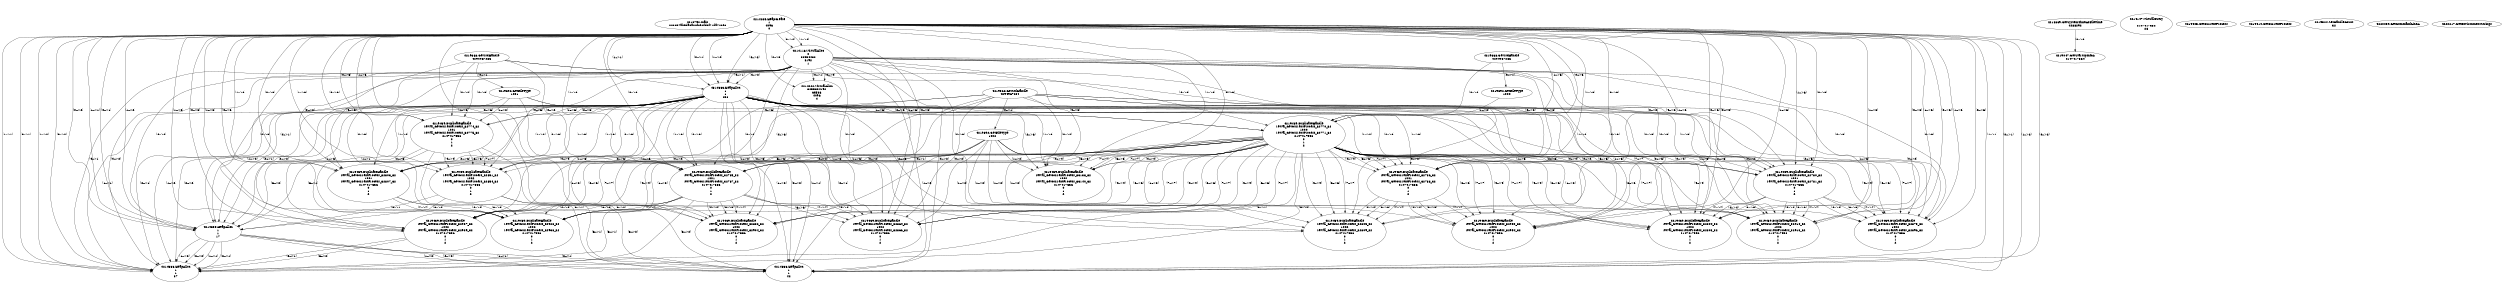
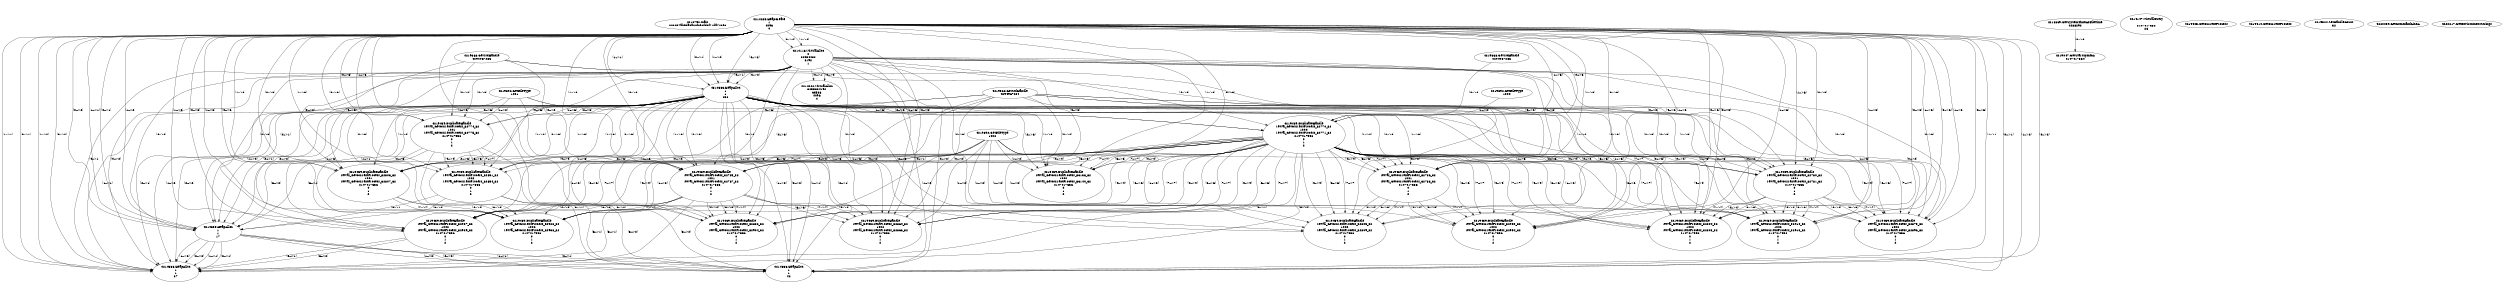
(769, 66) -> none
(1504, 76) -> none
(481, 78) -> none
(1003, 111) -> none
